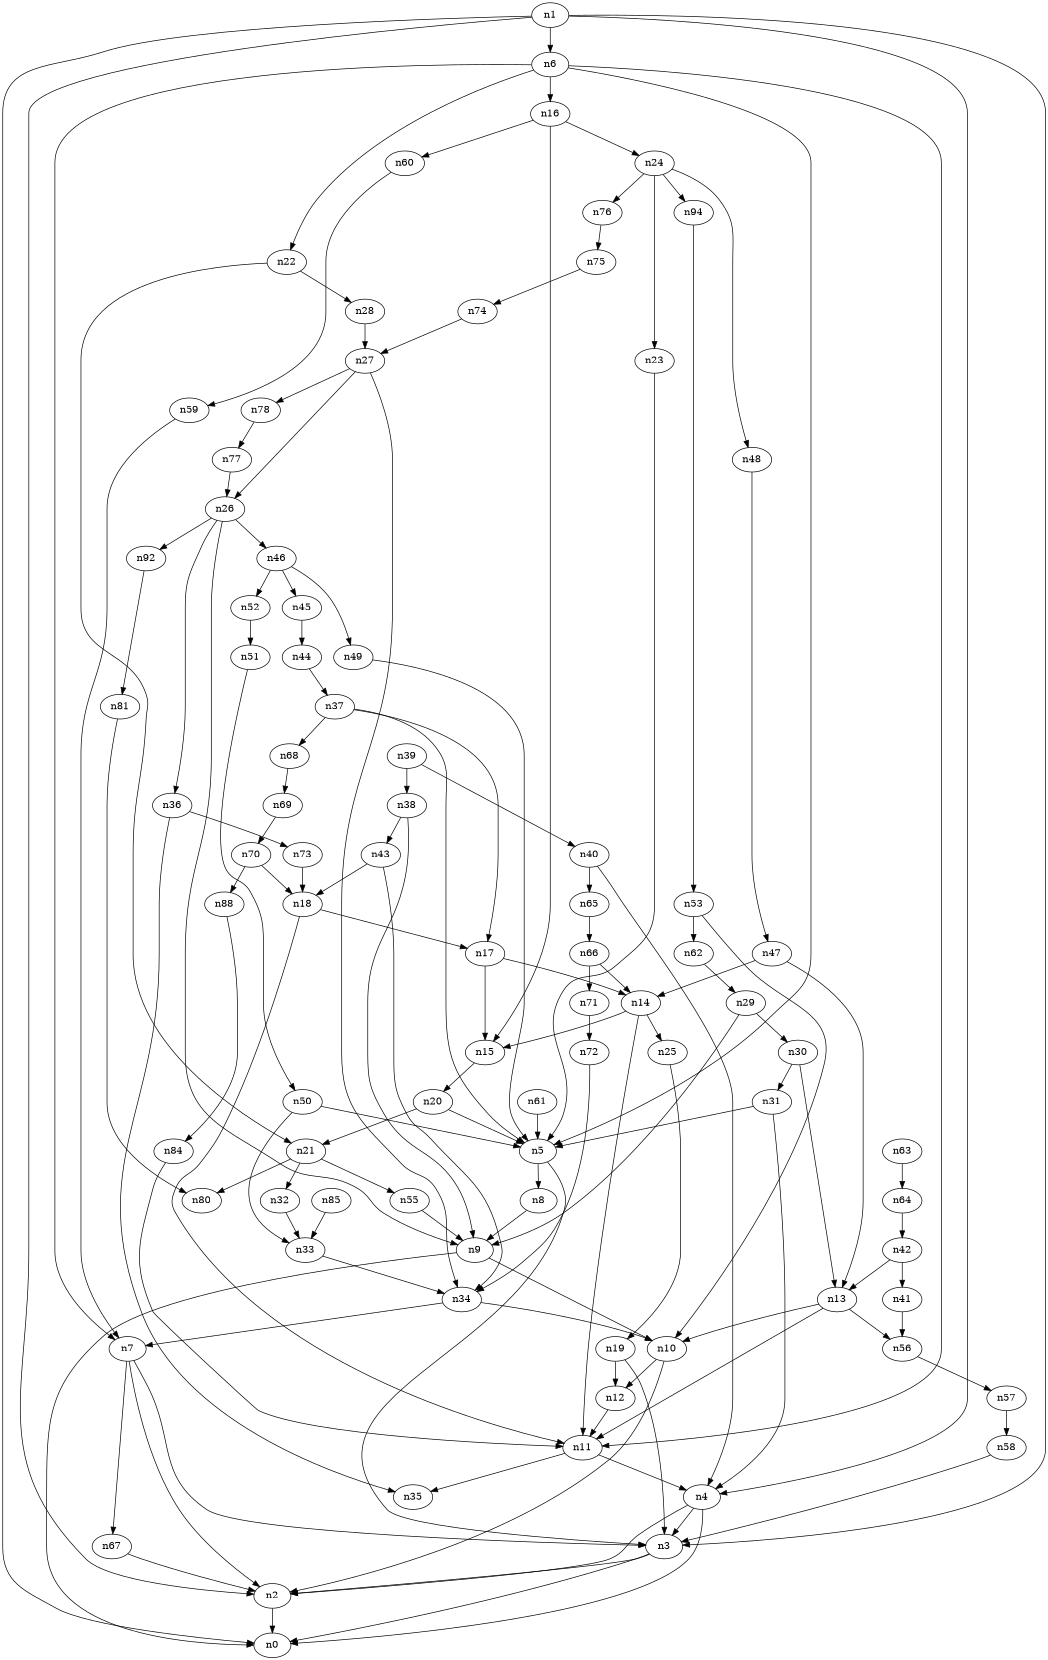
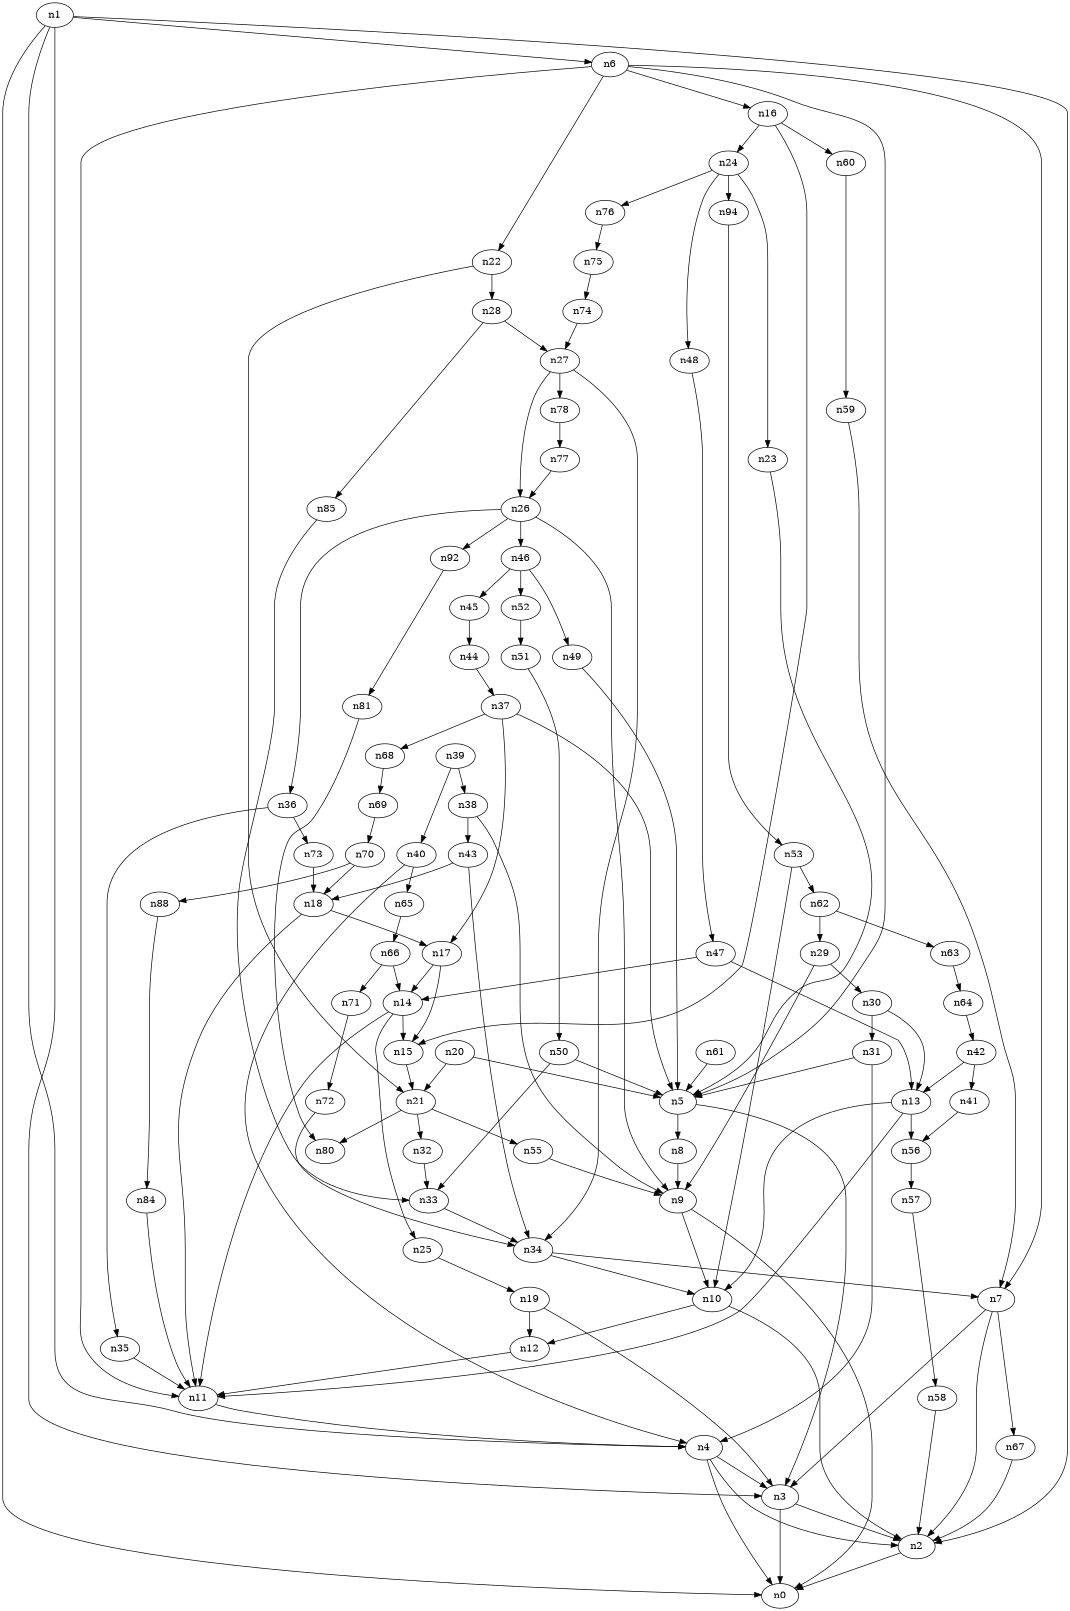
none -> (411, 408)
none -> (877, 926)
(463, 1073) -> (409, 1074)
(501, 1471) -> (156, 1372)
(840, 1501) -> (927, 1469)
